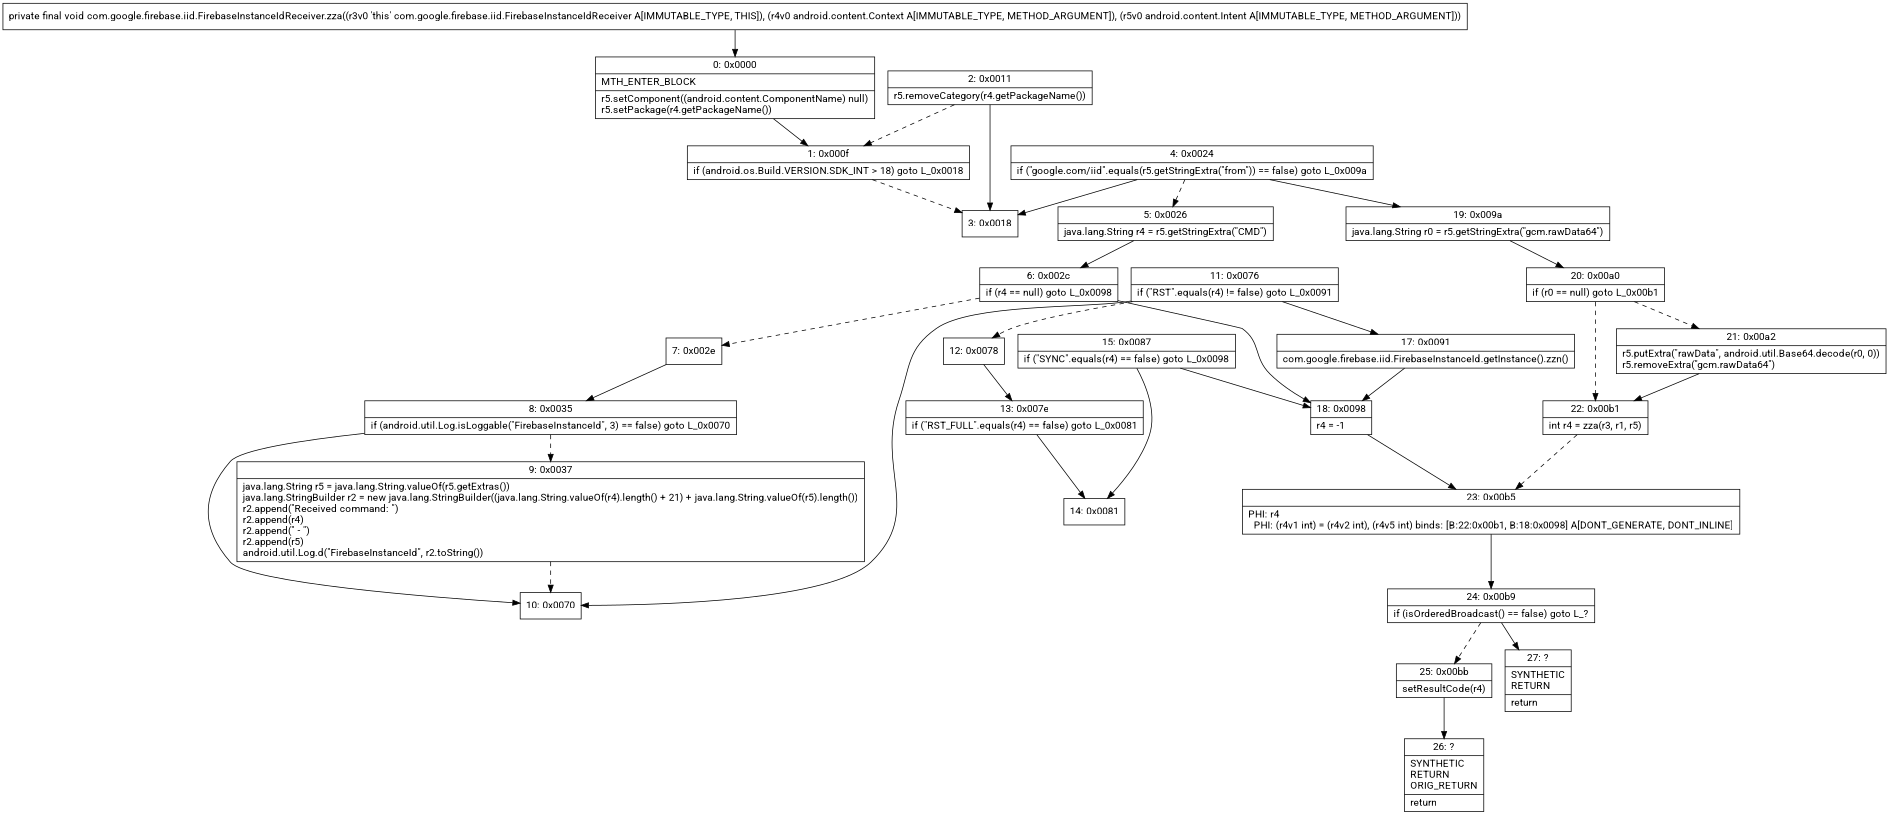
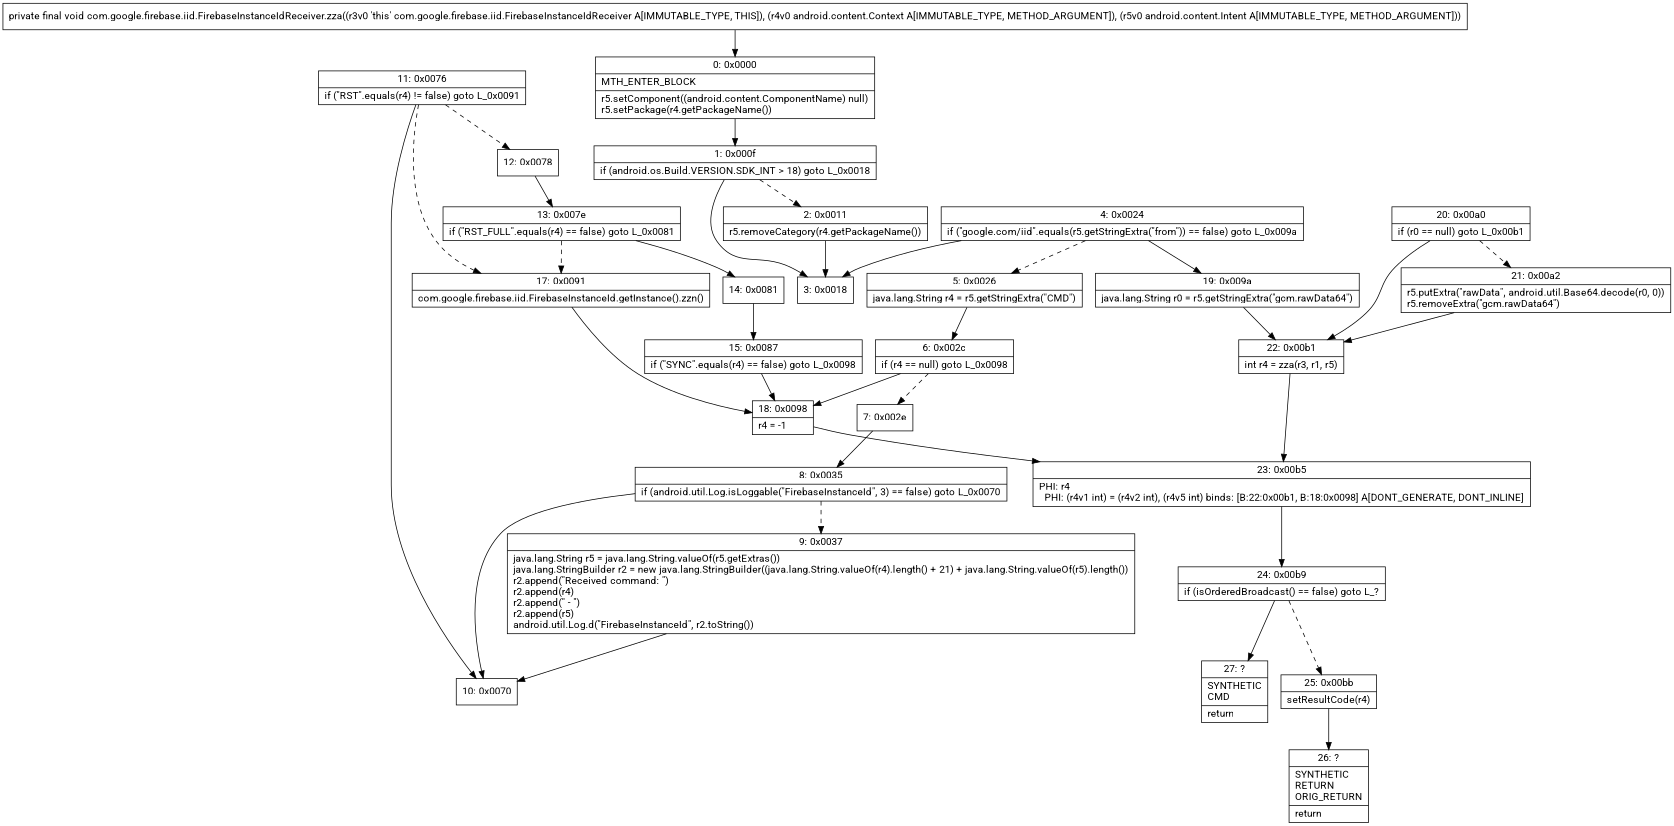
(913, 124) -> (777, 191)
(914, 195) -> (726, 251)
none -> (561, 253)
(1533, 253) -> (1257, 321)
(1327, 317) -> (418, 199)
(1595, 347) -> (1382, 288)
(1150, 435) -> (753, 318)
(1549, 459) -> (1287, 414)
(551, 573) -> (595, 656)
(1531, 686) -> (1219, 697)
